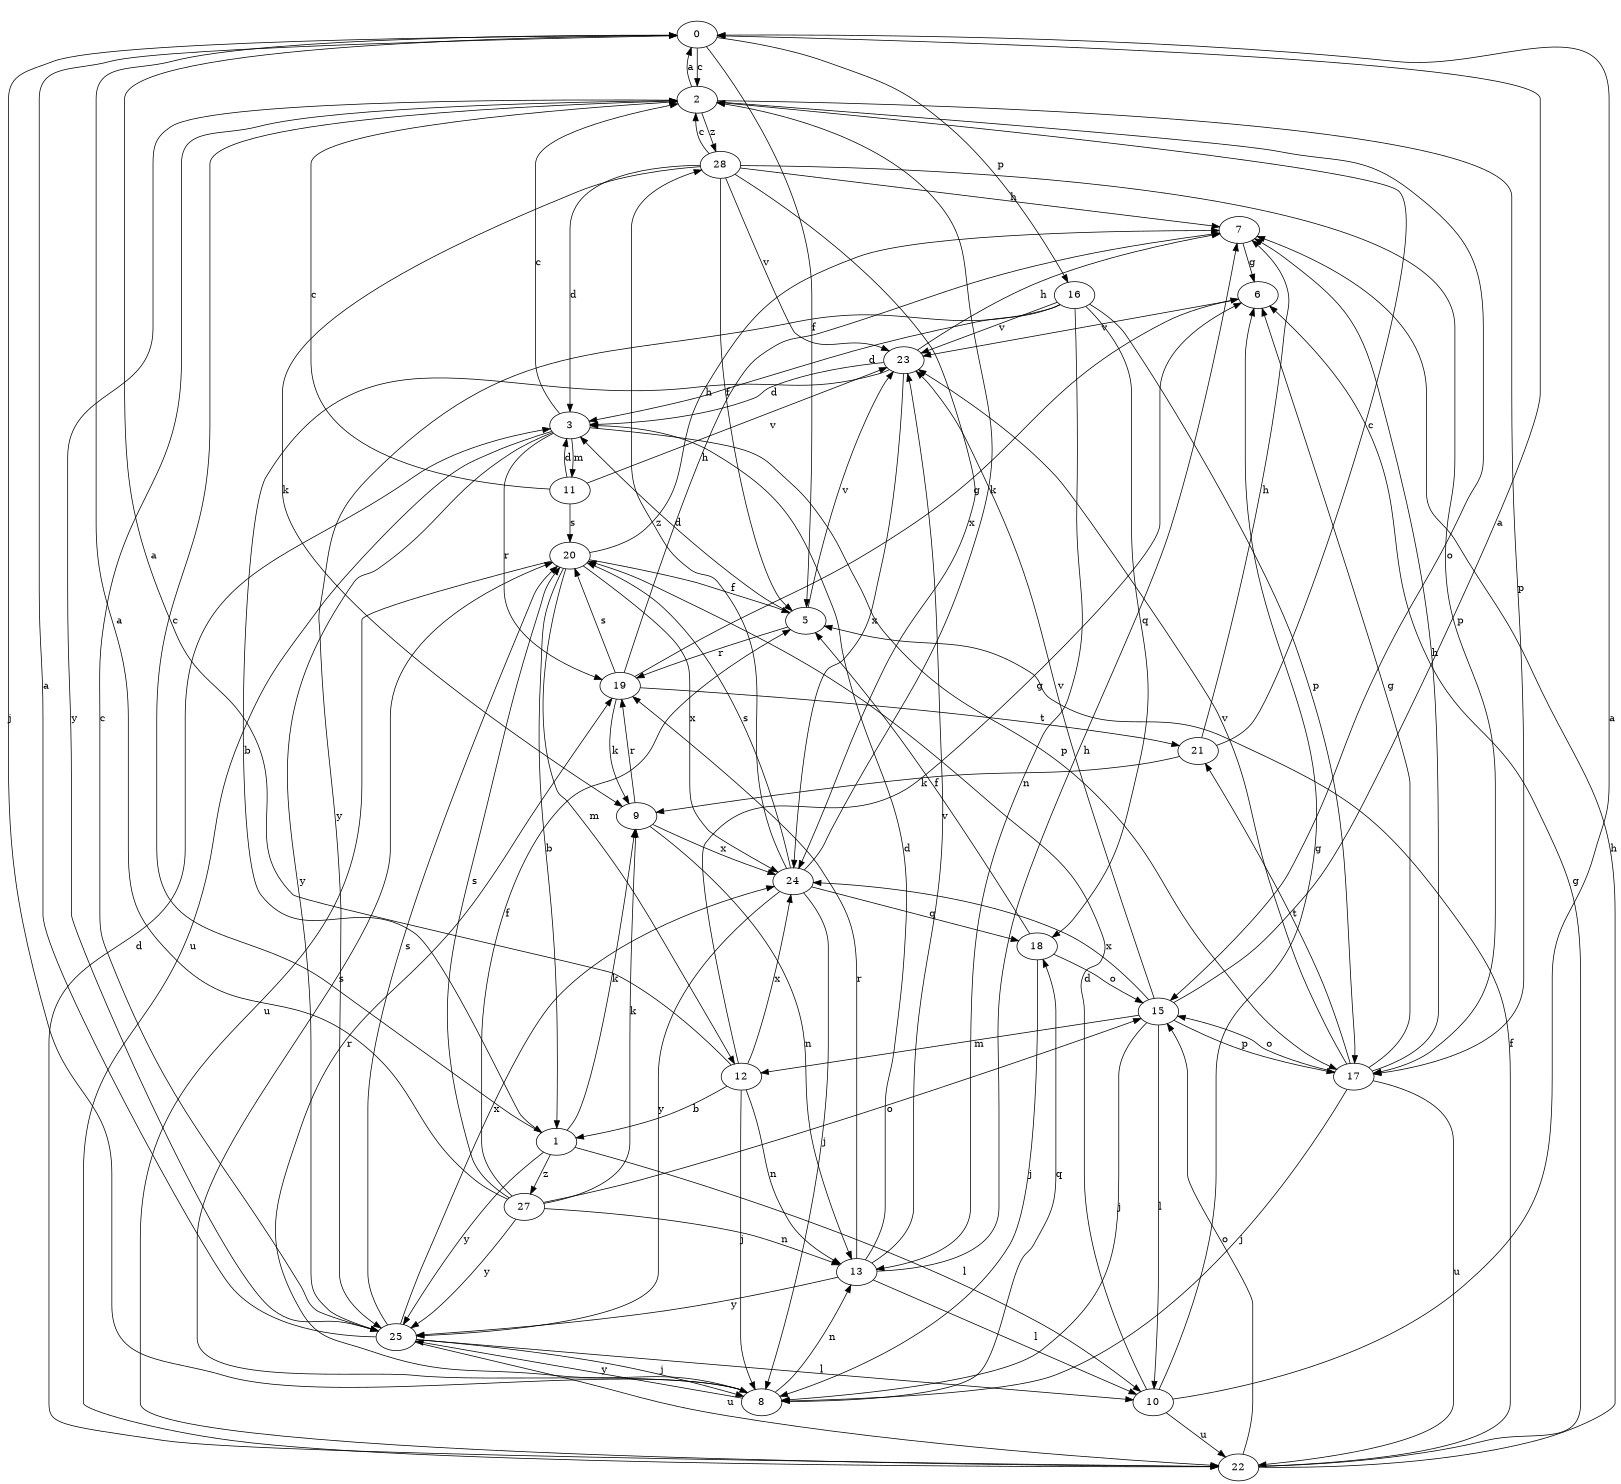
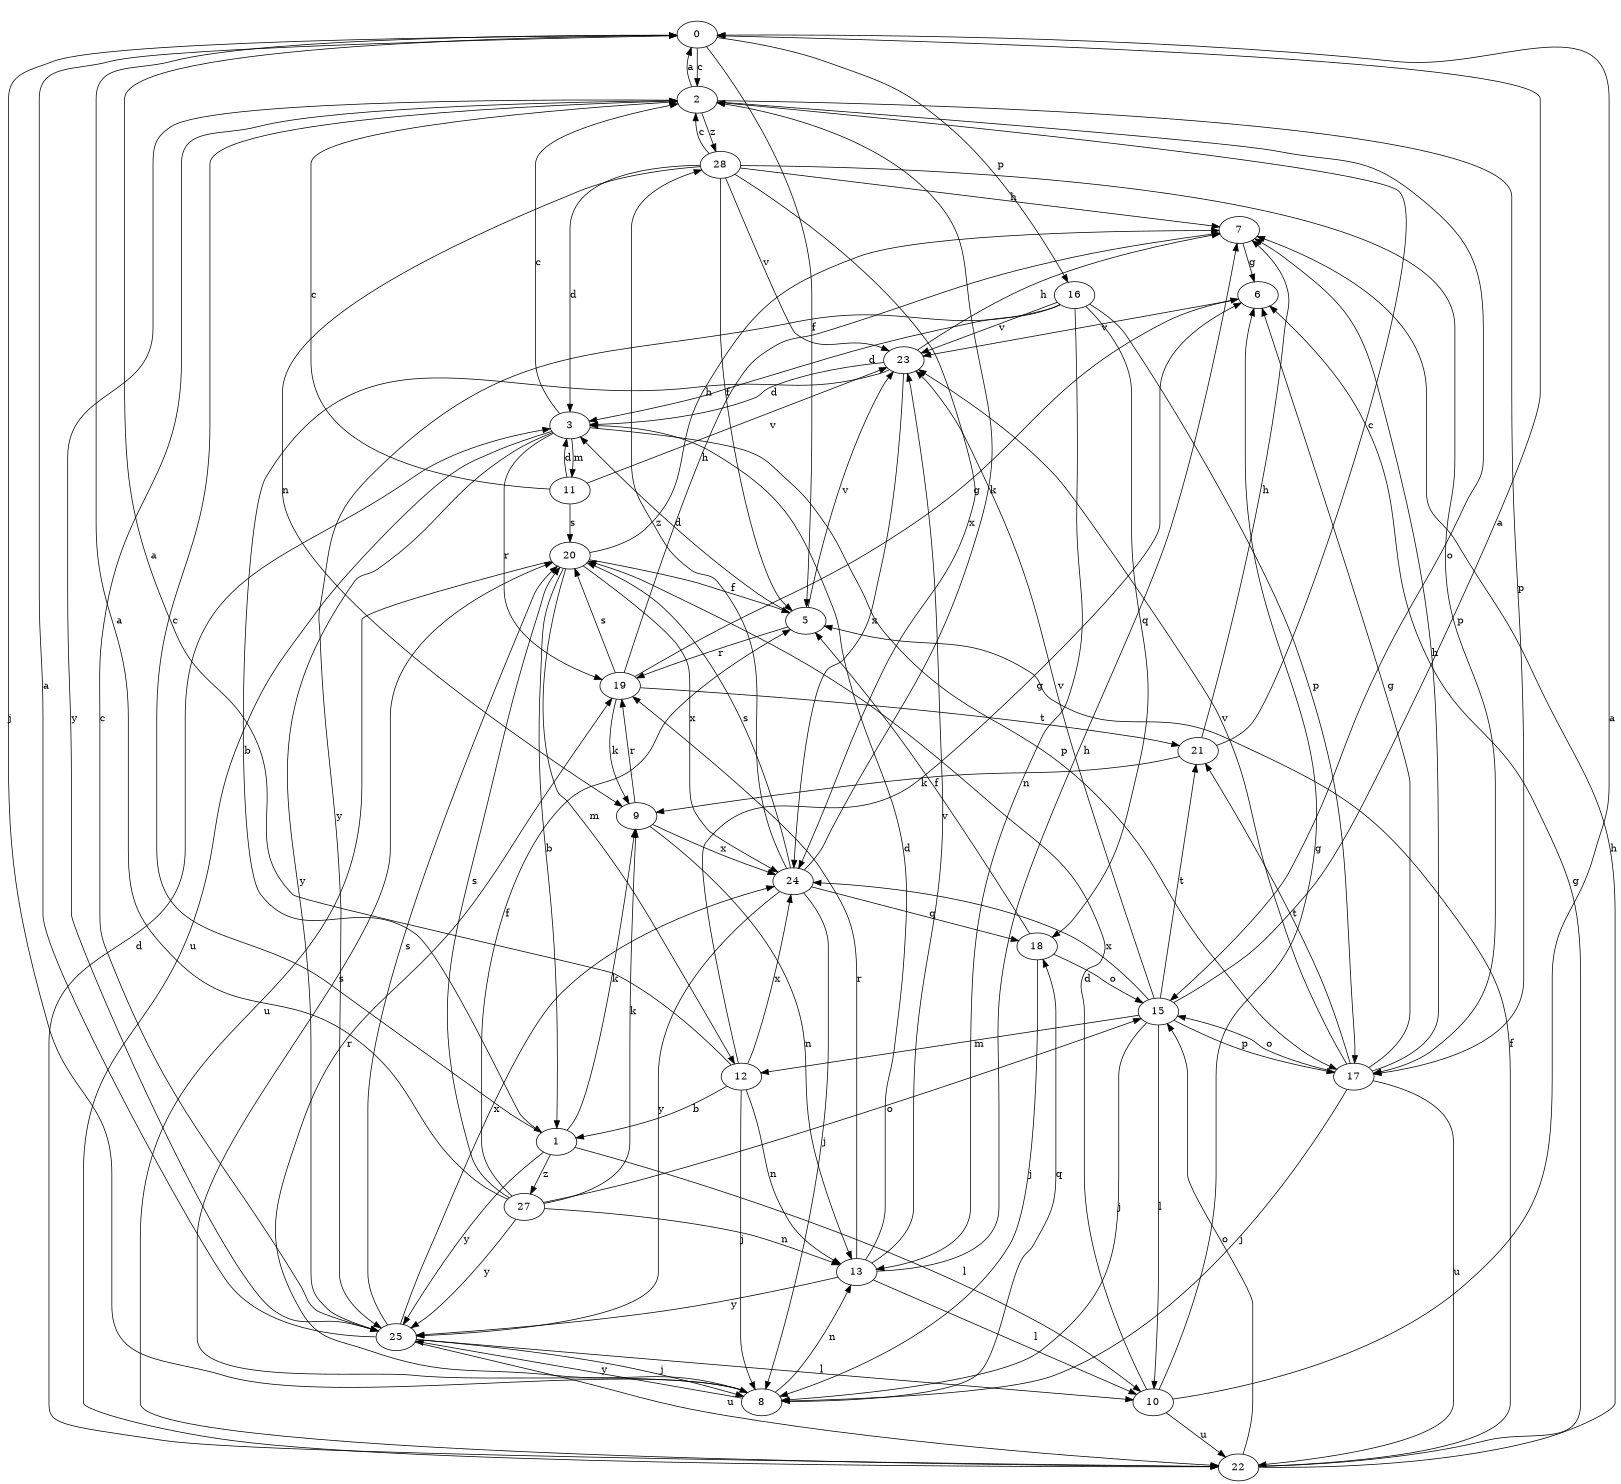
(286, 490) -> (286, 490)
none -> (1178, 885)
